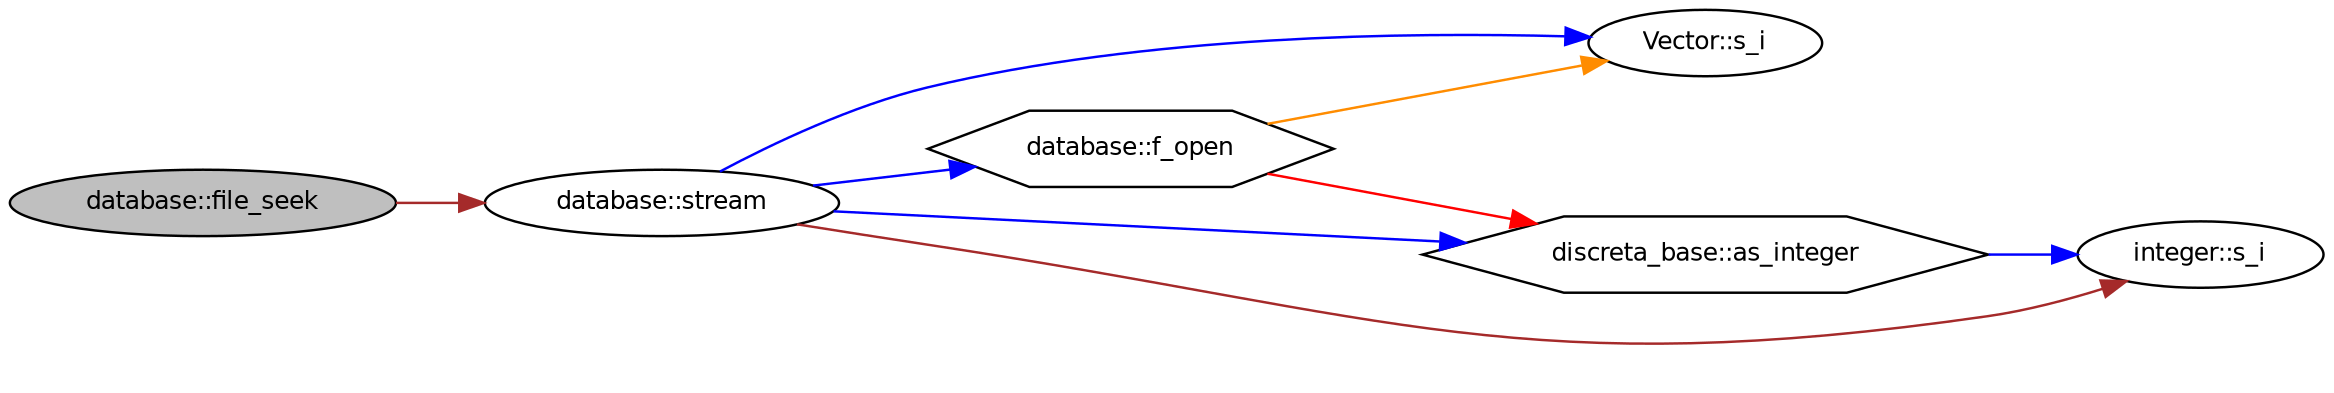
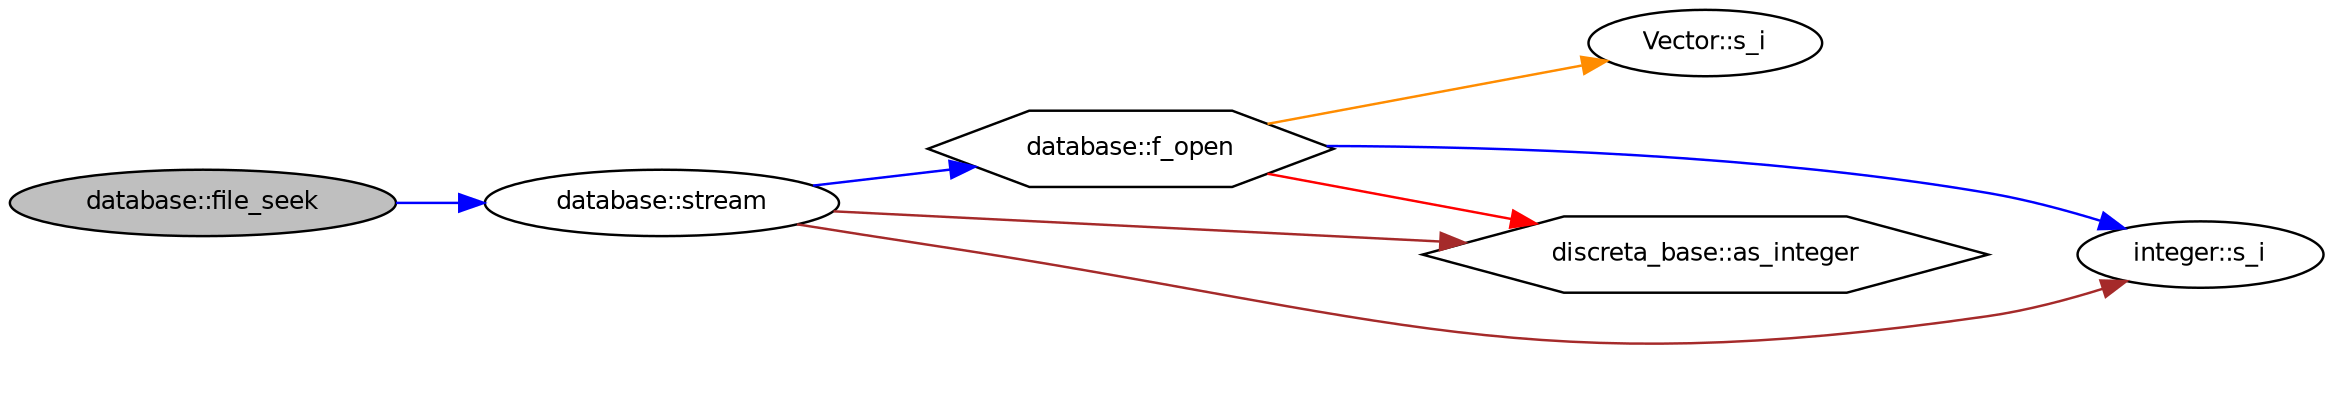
(1133, 53) -> none
(427, 203) -> (427, 203)
(1137, 226) -> (1137, 226)
(2020, 255) -> (1716, 161)
